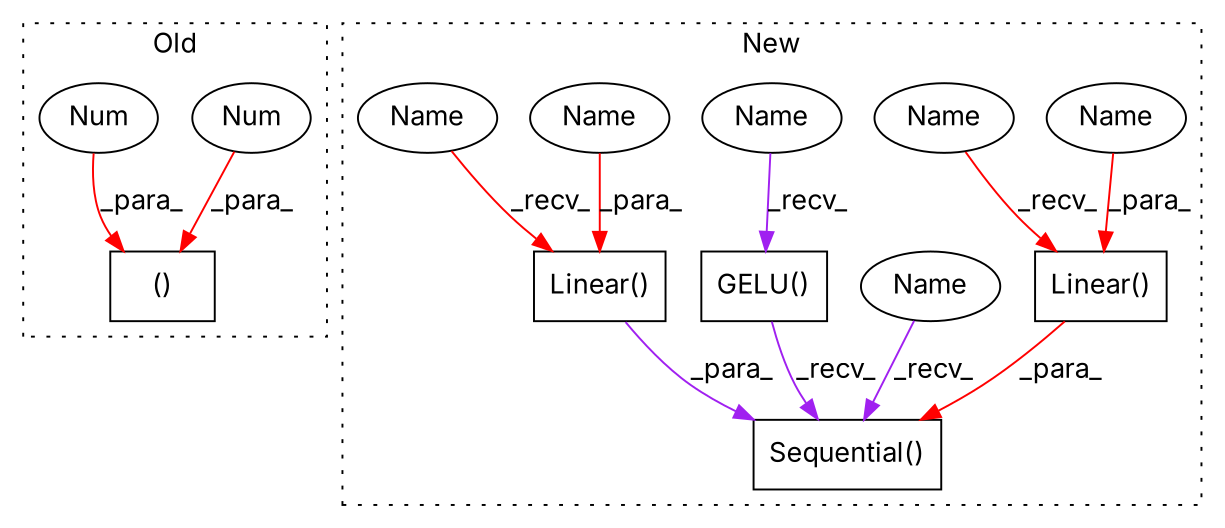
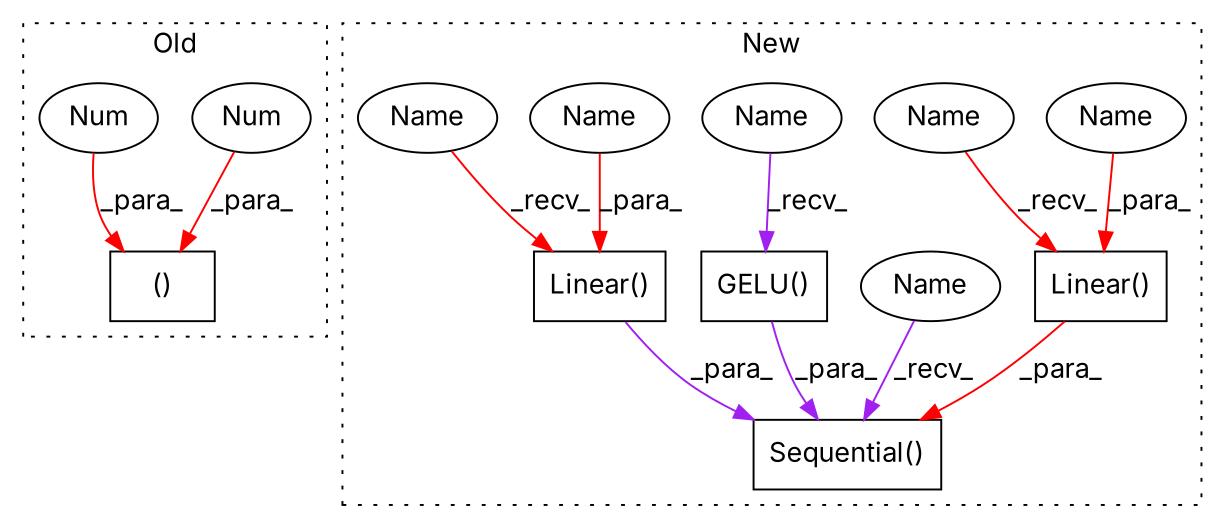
(837, 370) -> (837, 370)
